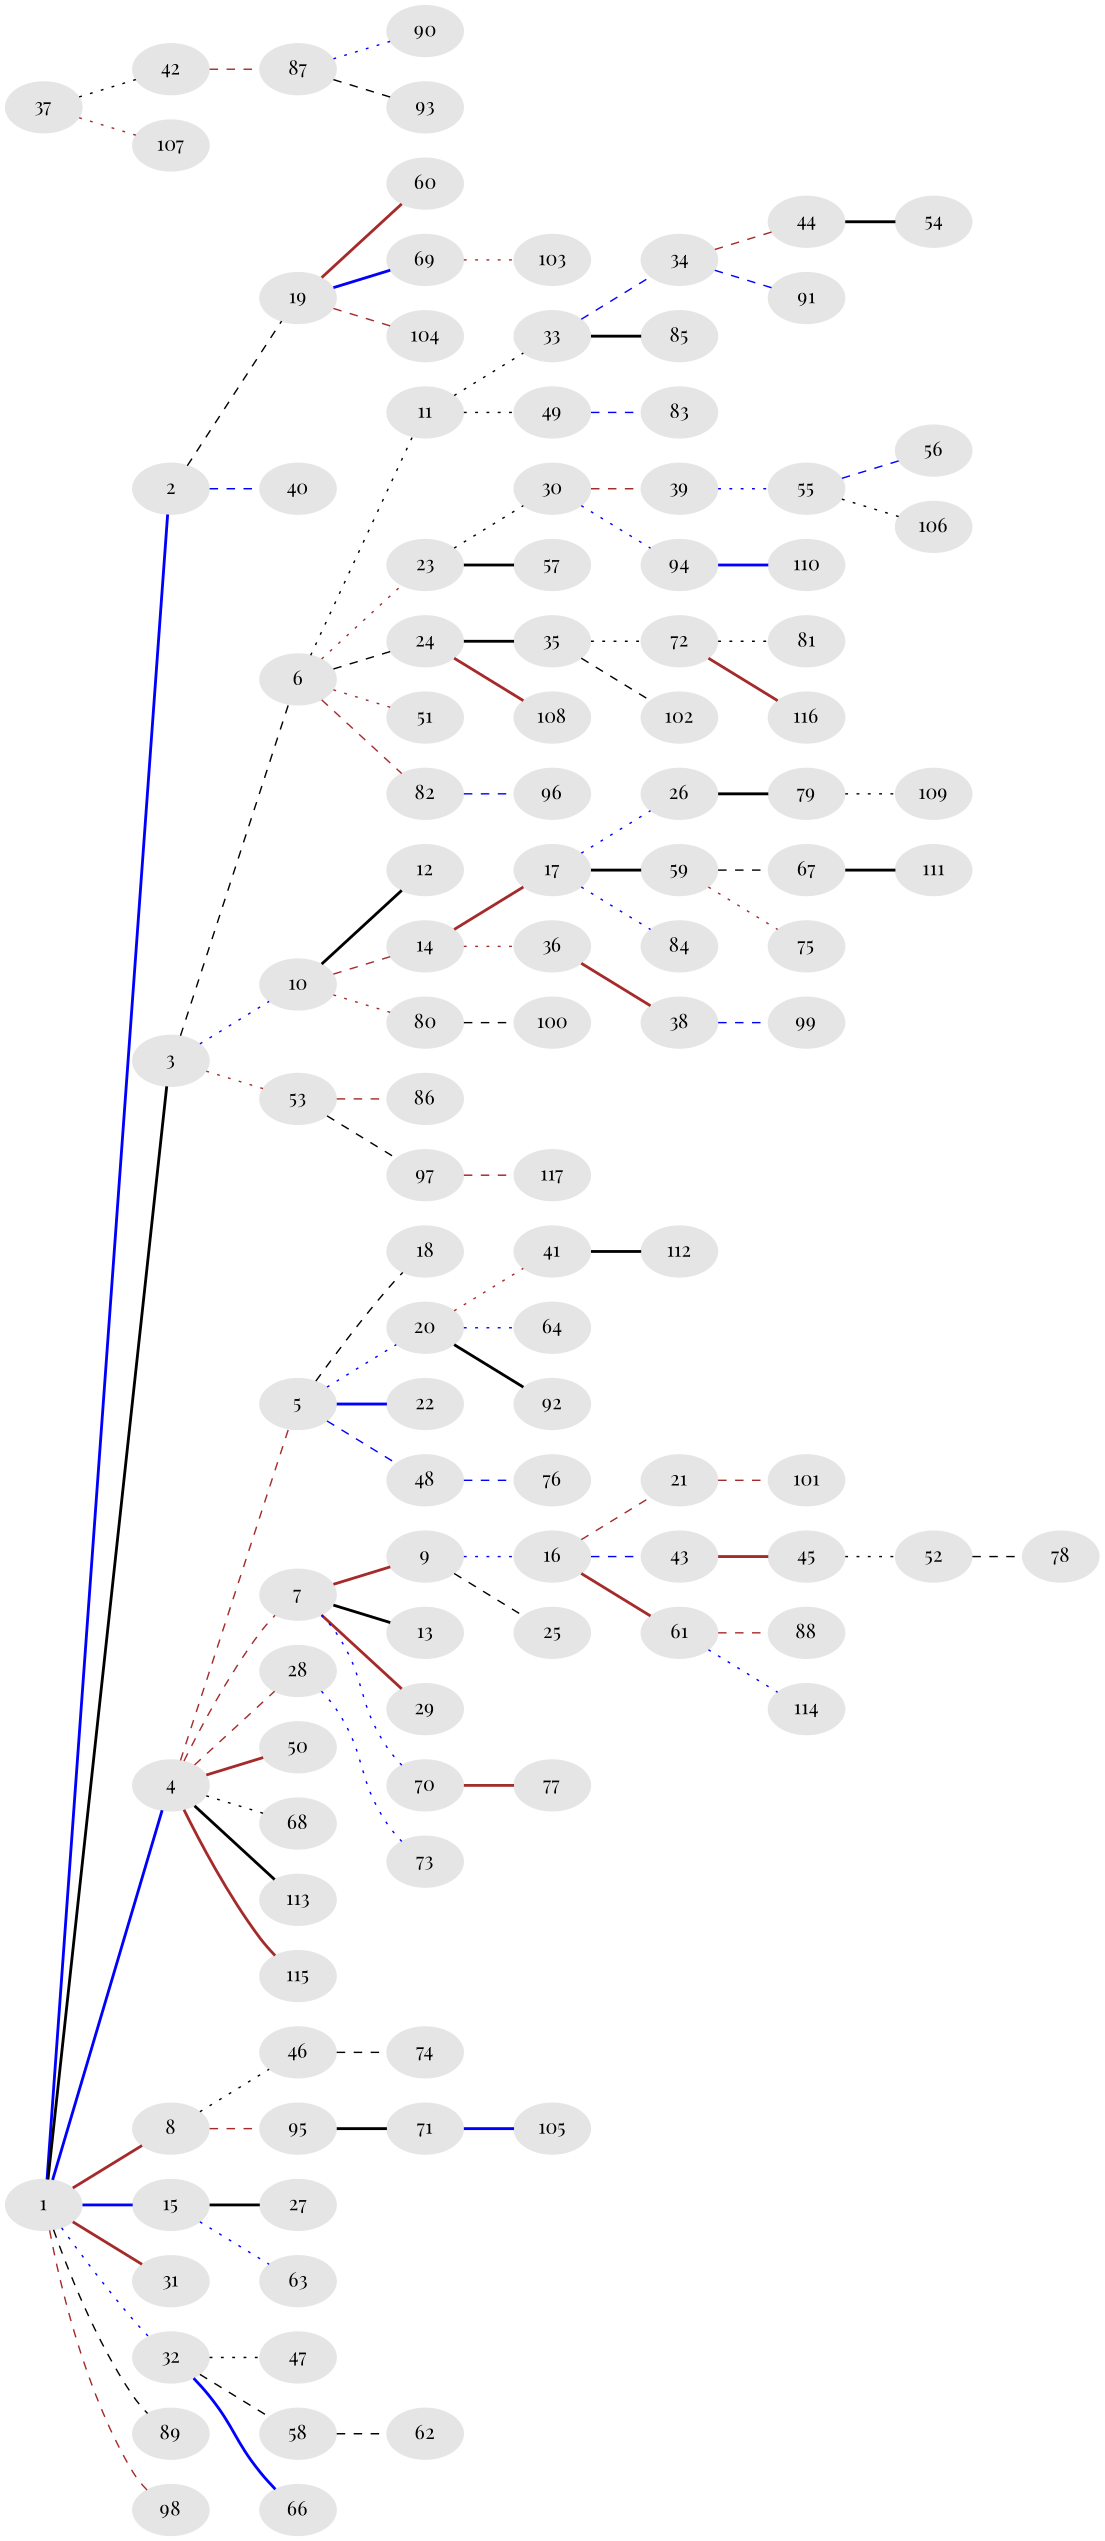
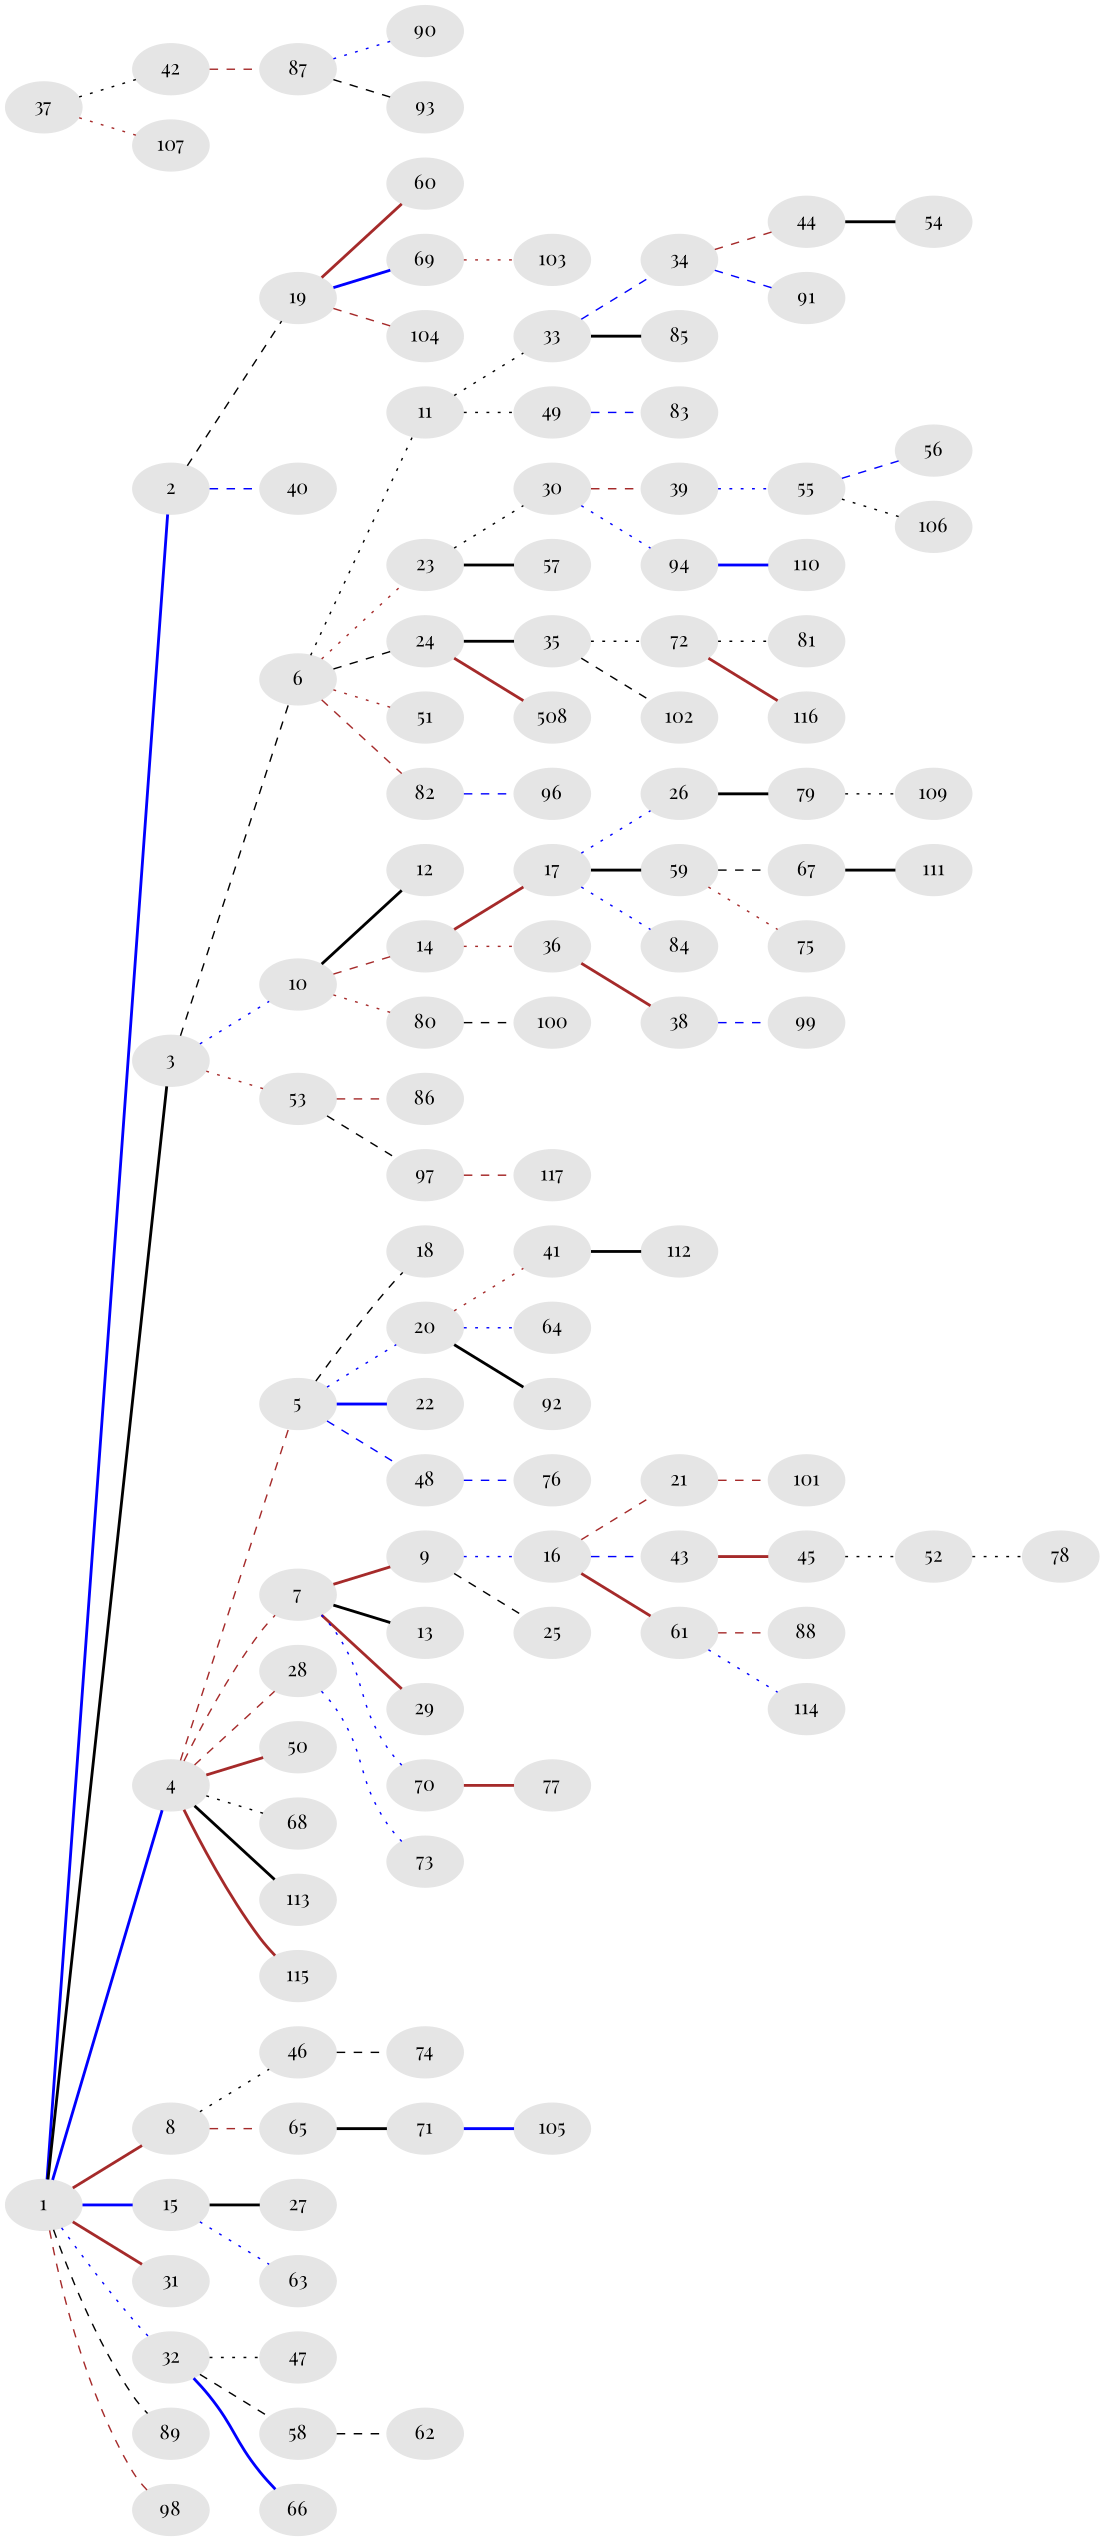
(552, 718) -> (552, 718)
(997, 1557) -> (997, 1557)
(298, 2129) -> (298, 2129)
